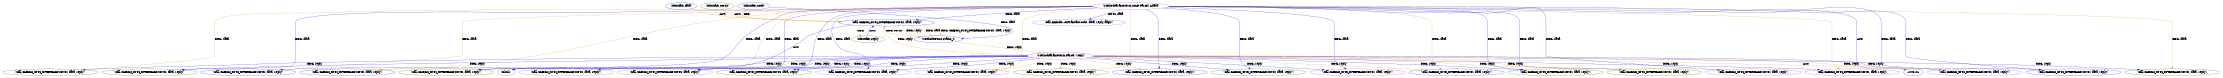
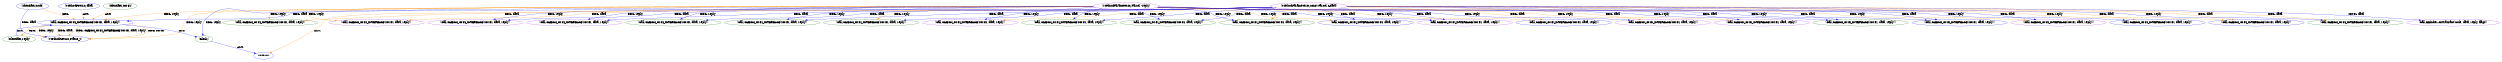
(681, 6) -> (79, 6)
(1559, 11) -> (233, 47)
(997, 47) -> (587, 7)
